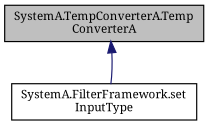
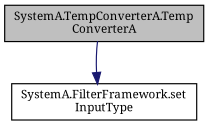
(112, 69) -> (96, 57)
